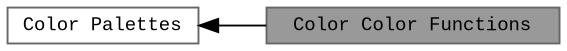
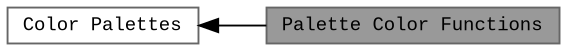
(413, 26) -> (413, 26)
